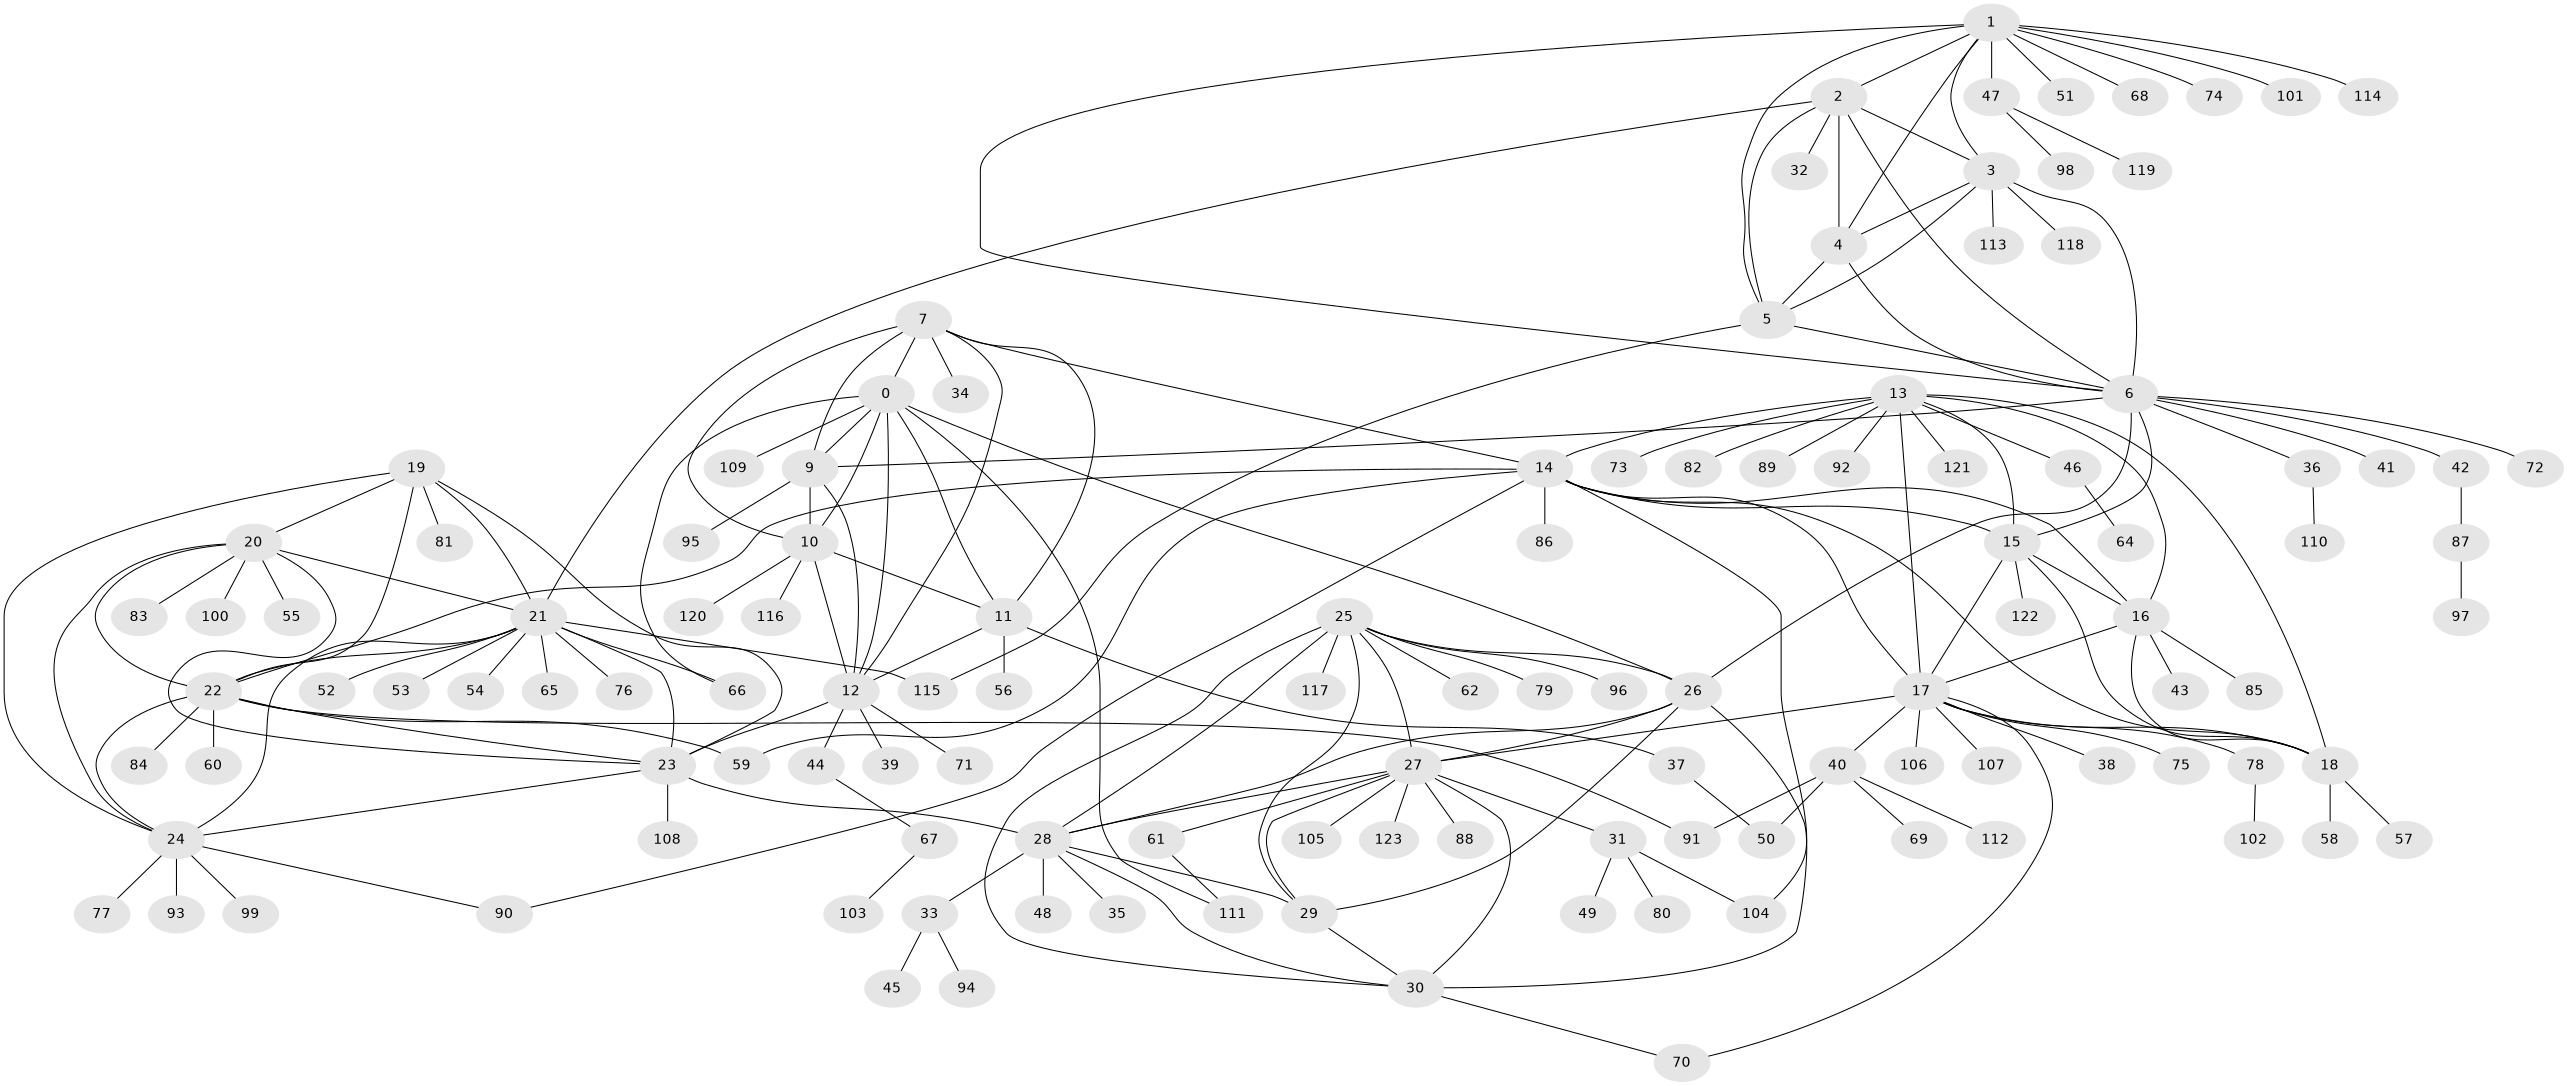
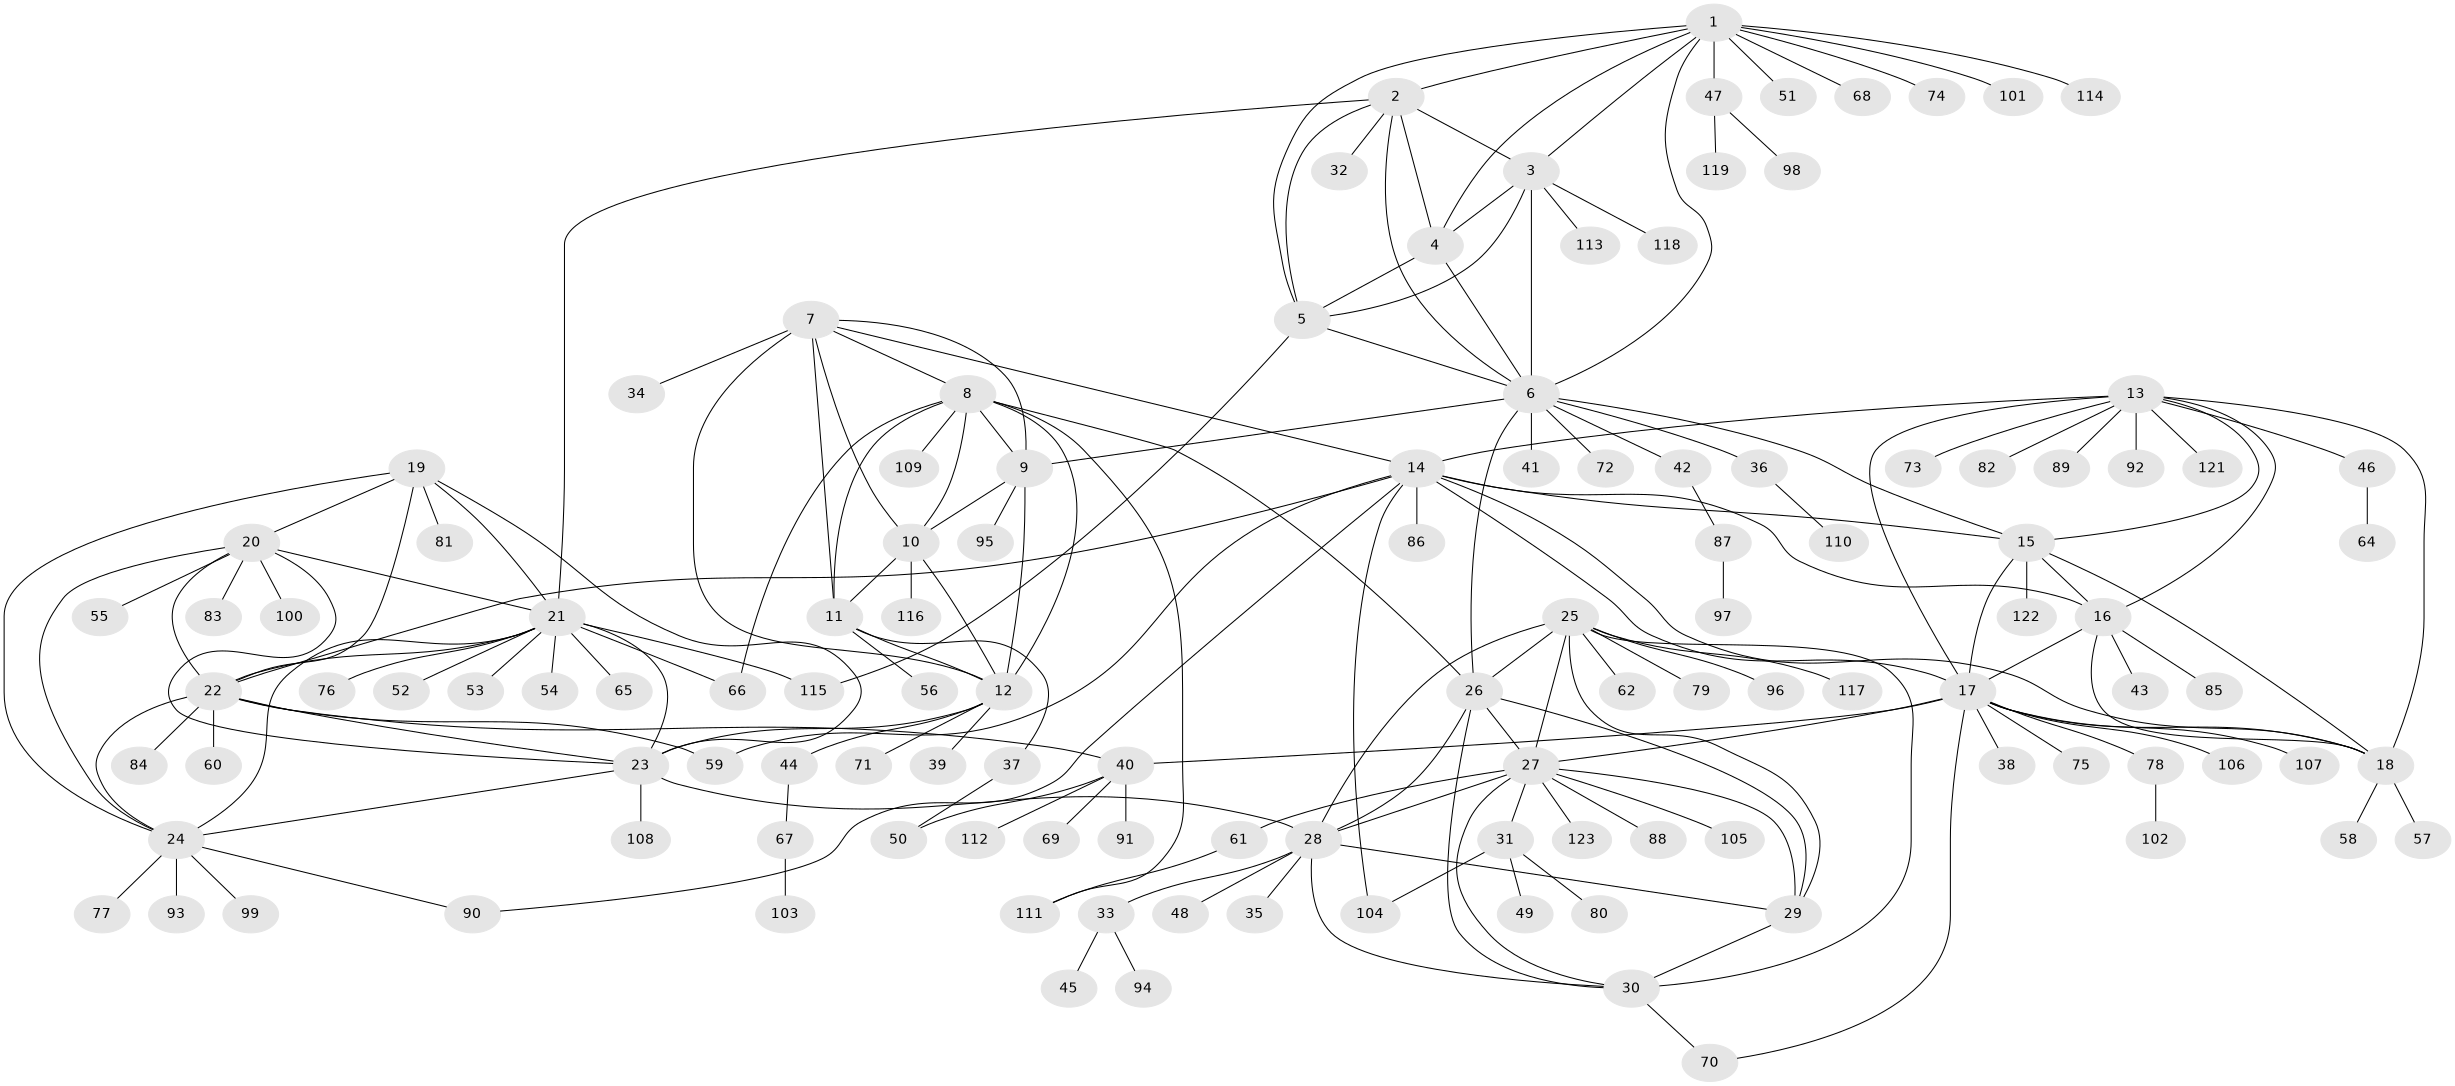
(886, 394) -> (968, 394)
(693, 617) -> none
(962, 723) -> (670, 729)
